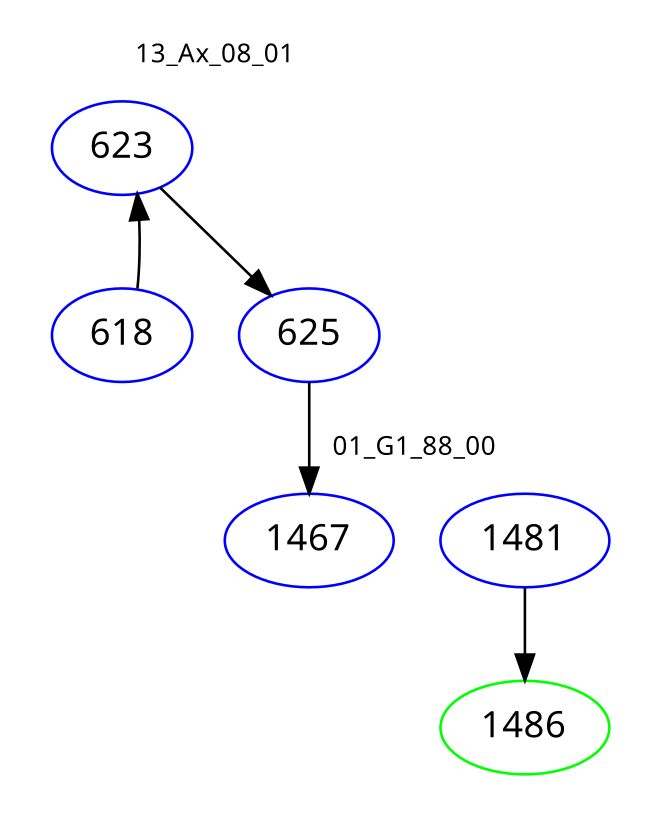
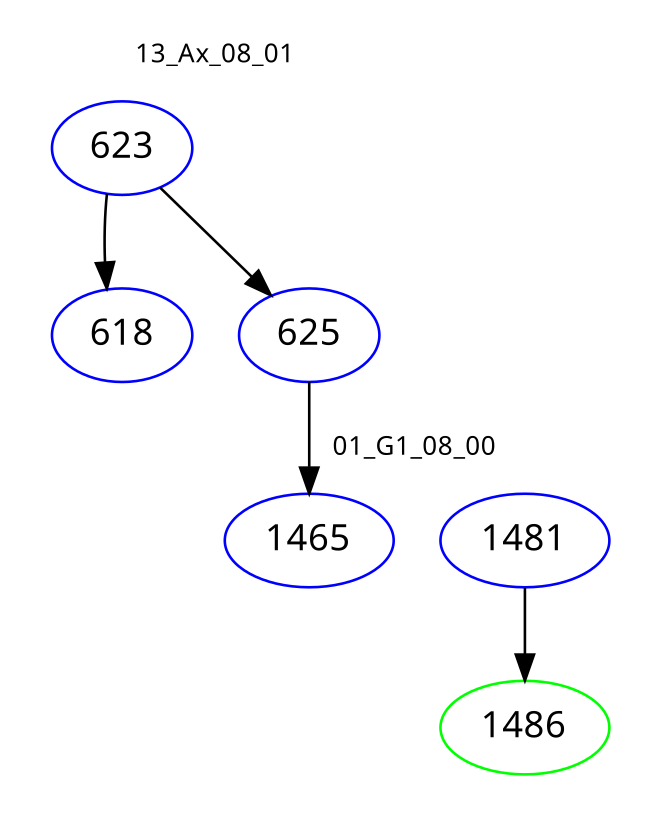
(140, 255) -> (105, 228)
(416, 448) -> (416, 448)
(309, 541) -> (309, 541)
